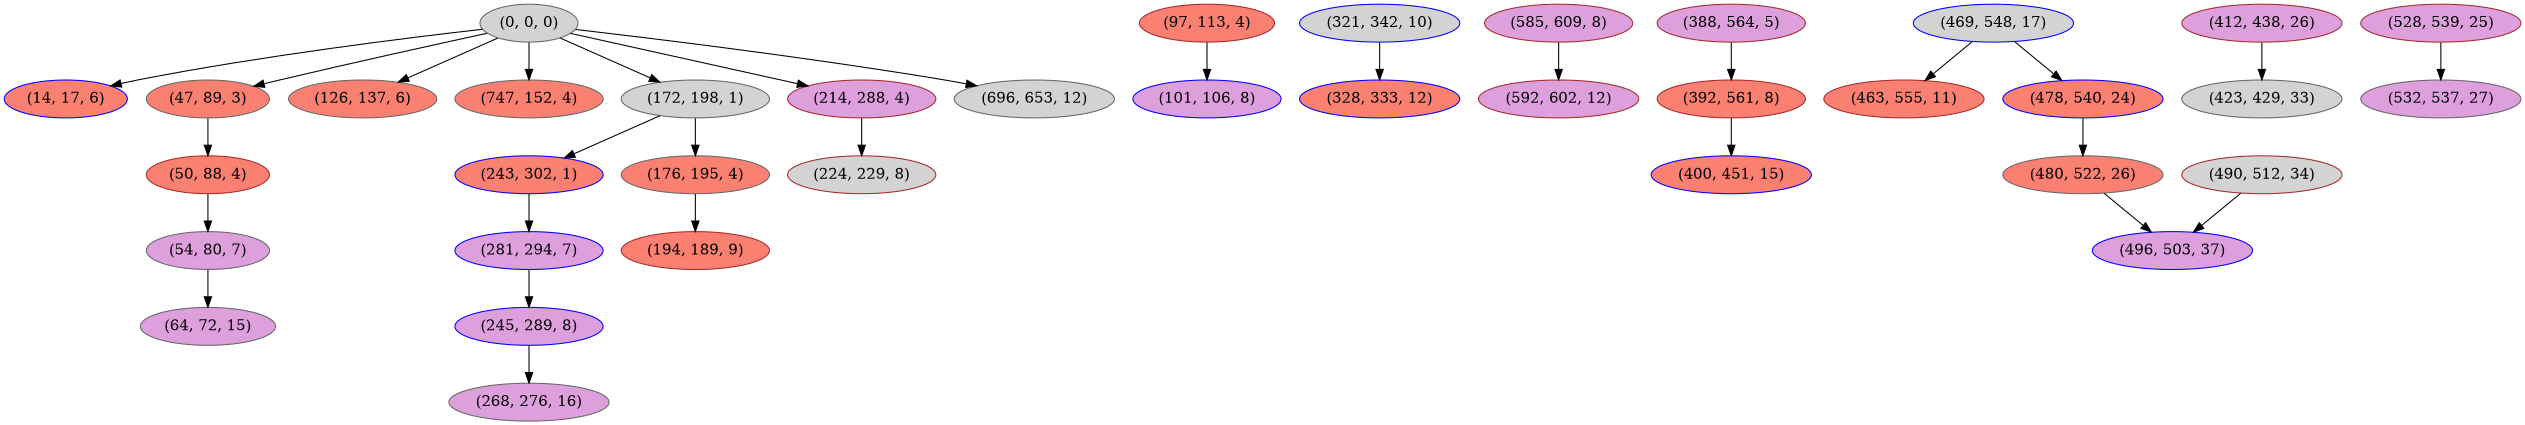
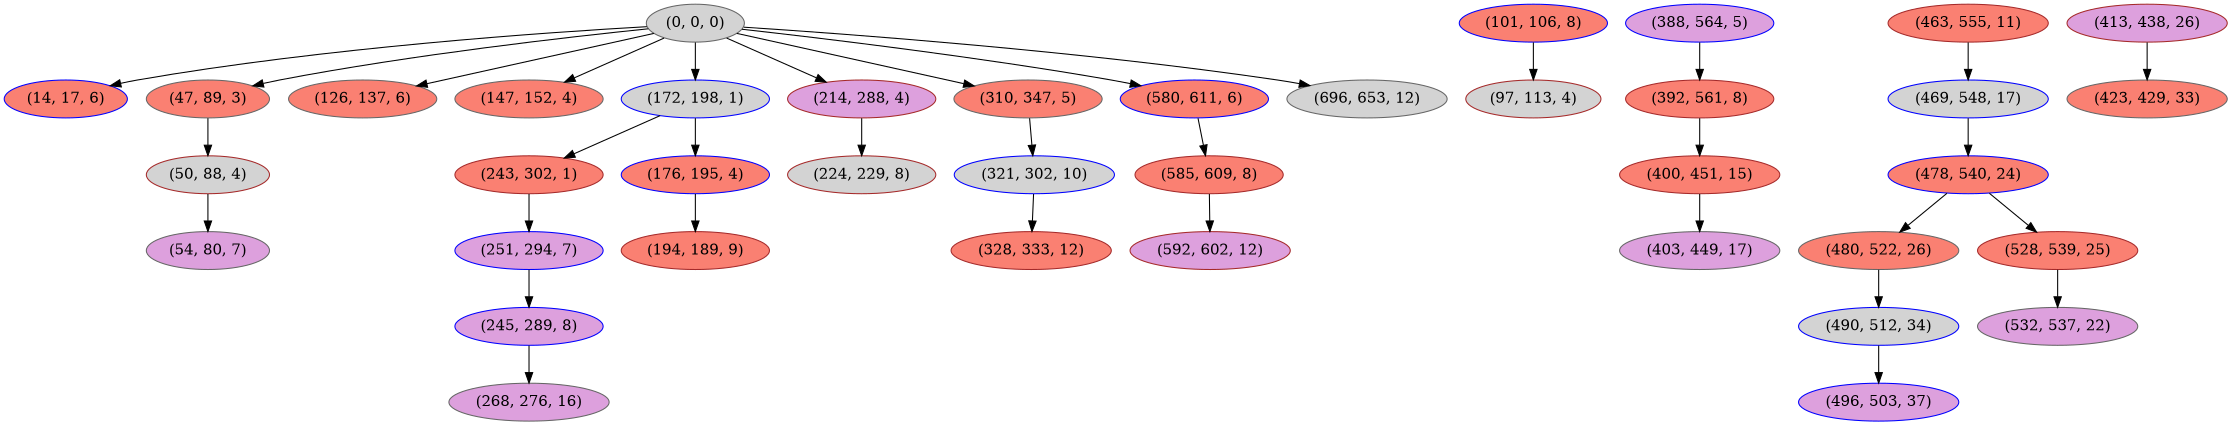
(1207, 23) -> (1533, 99)
(1380, 23) -> (1034, 175)
(1559, 23) -> (1209, 175)
(1731, 23) -> (1700, 23)
(2262, 23) -> (2147, 23)
(2441, 23) -> (2058, 251)
(1207, 56) -> (1533, 56)
(1953, 58) -> (1968, 56)
(529, 99) -> (529, 99)
(695, 99) -> (695, 99)
none -> (1028, 99)
none -> (1194, 99)
(1207, 99) -> (1533, 23)
(1380, 99) -> (1031, 251)
(2262, 99) -> (2147, 99)
(2441, 99) -> (2058, 326)
(208, 175) -> (208, 175)
(529, 175) -> (529, 175)
(695, 175) -> (695, 175)
(1731, 175) -> (1700, 175)
(2262, 175) -> (1879, 326)
none -> (2009, 209)
(2124, 209) -> (1879, 283)
(529, 251) -> (529, 251)
none -> (1700, 251)
(208, 326) -> none
